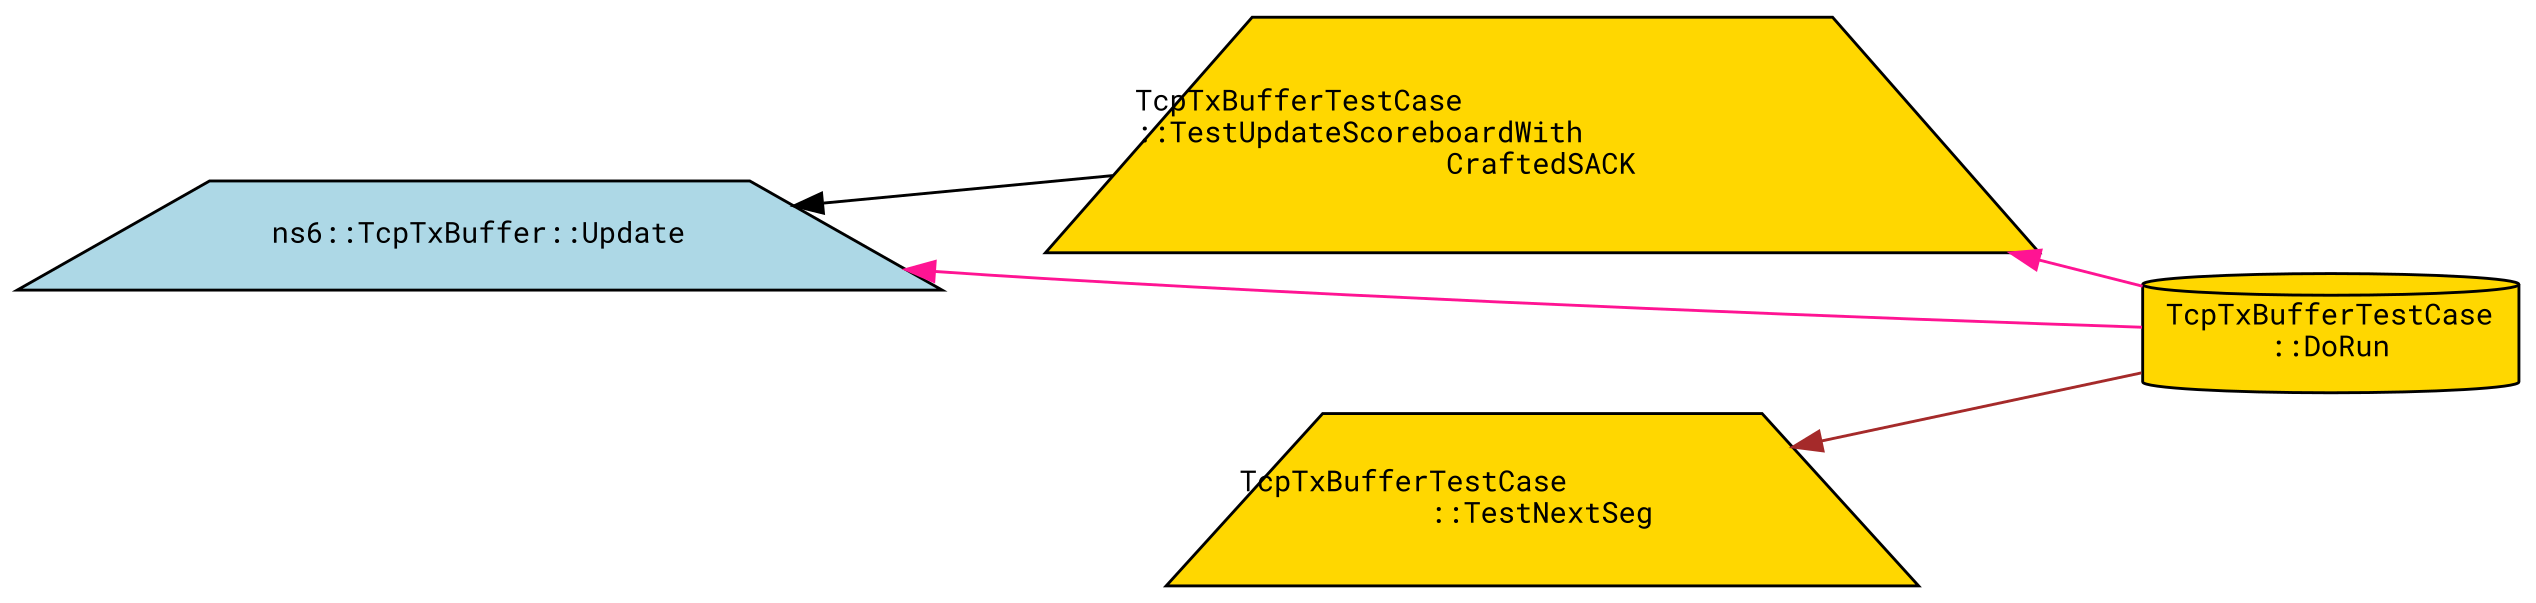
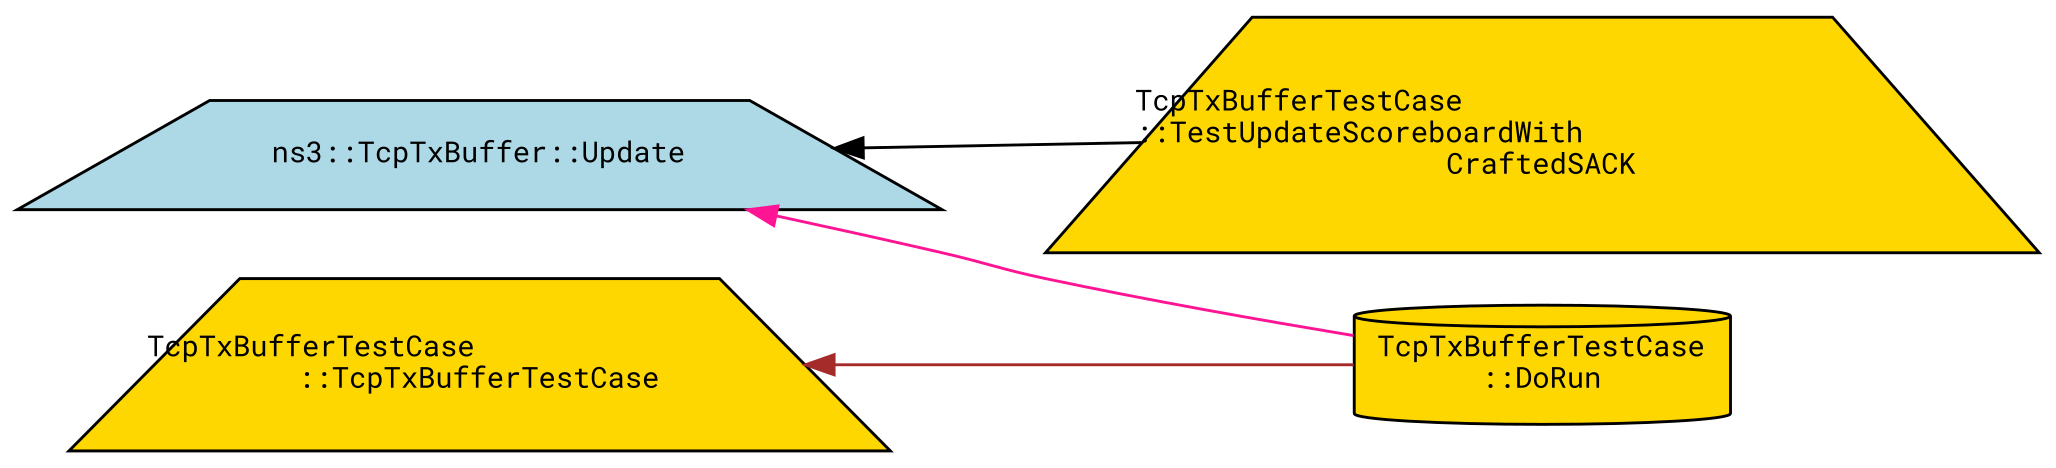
(480, 236) -> (480, 155)
(2091, 273) -> none
(1542, 500) -> (480, 365)
